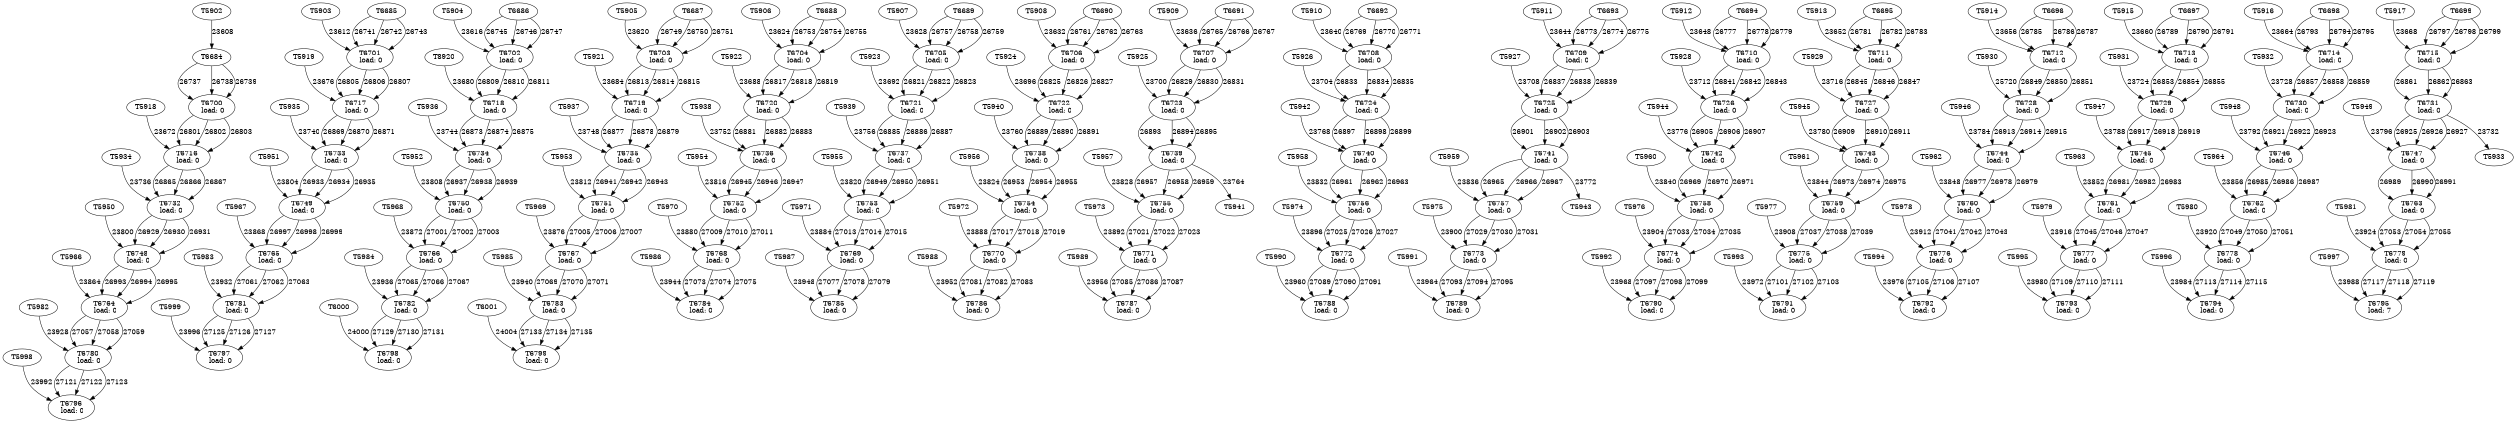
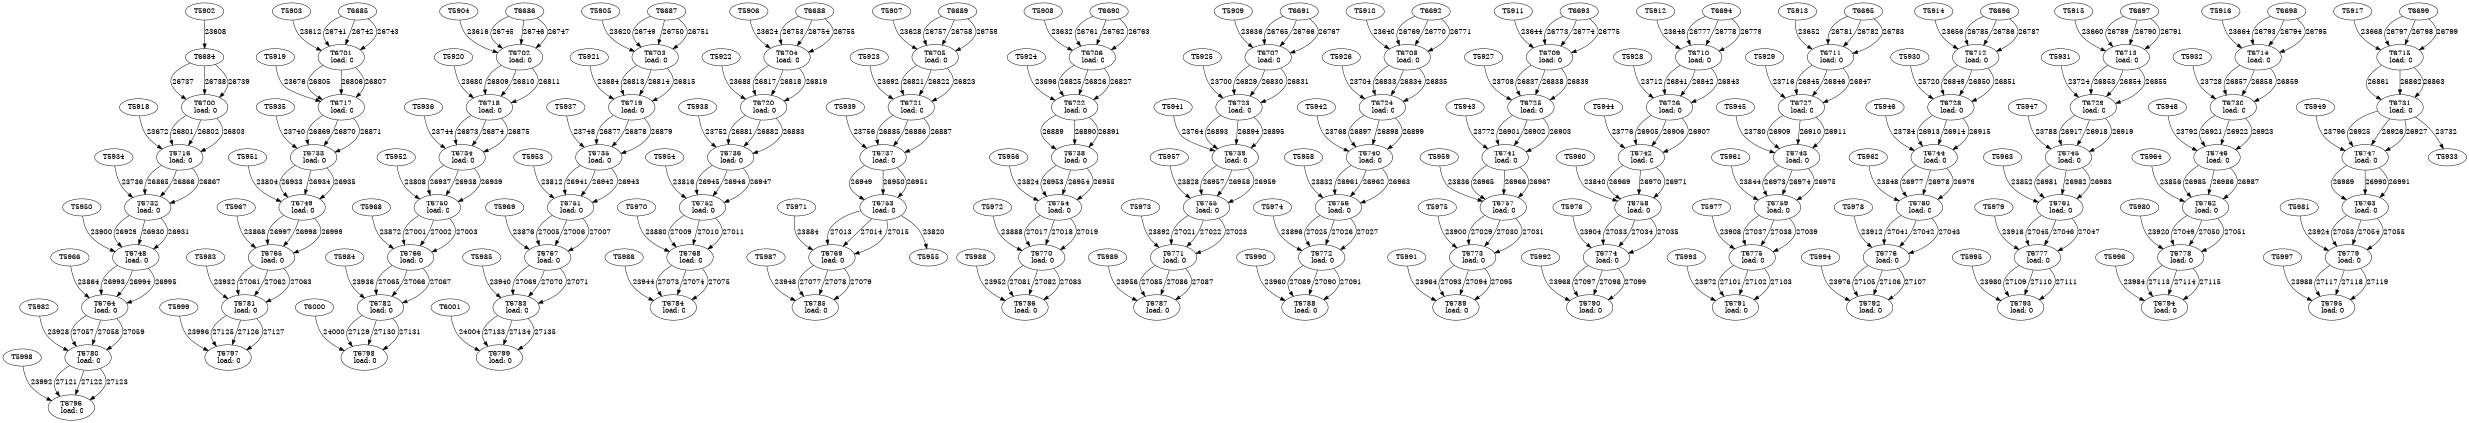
(444, 57) -> (454, 57)
(993, 107) -> none
(1213, 176) -> (1186, 139)
(1571, 179) -> (1471, 133)
(838, 182) -> (917, 227)
(123, 232) -> (101, 232)
(2379, 307) -> (2332, 307)
